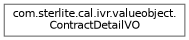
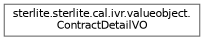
(95, 20) -> (102, 20)
